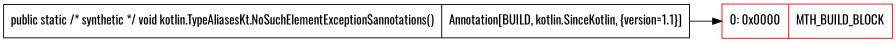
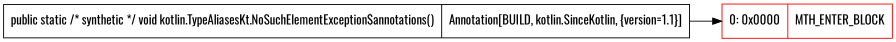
(840, 21) -> (840, 21)
